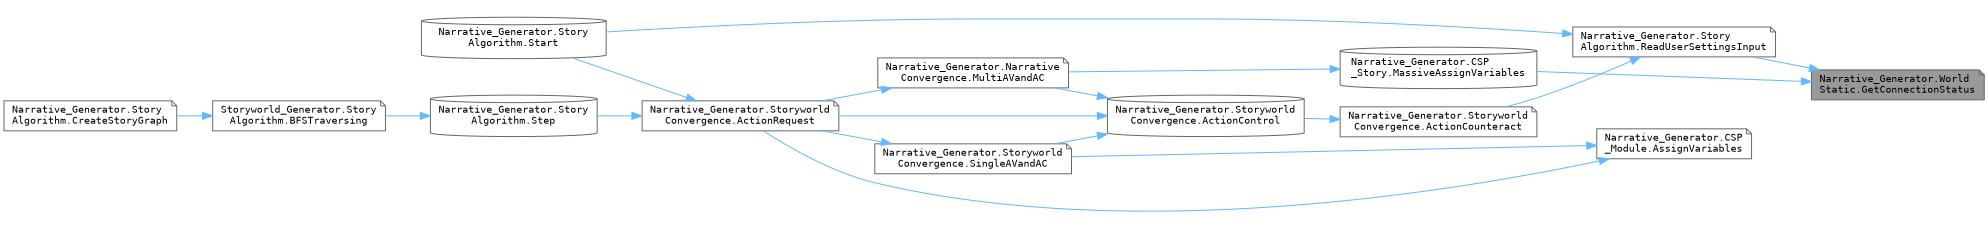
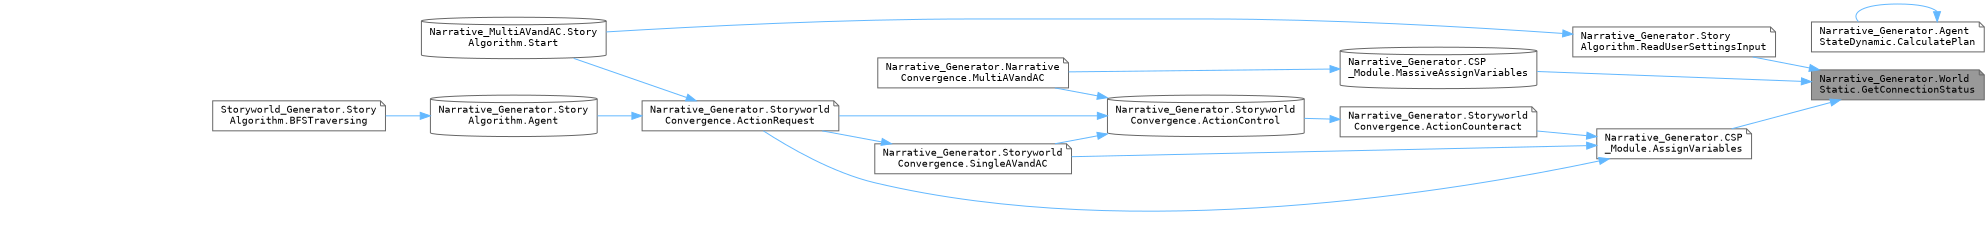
none -> (1898, 37)
(514, 38) -> (514, 38)
(1438, 68) -> (1438, 68)
(1569, 86) -> (1562, 133)
(852, 95) -> none
(90, 116) -> none
(514, 116) -> (514, 116)
none -> (1781, 116)
